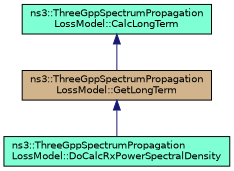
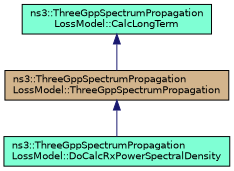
(117, 85) -> (117, 85)
